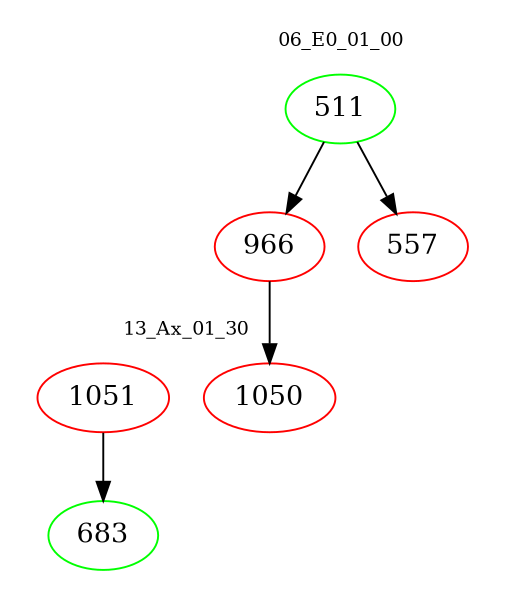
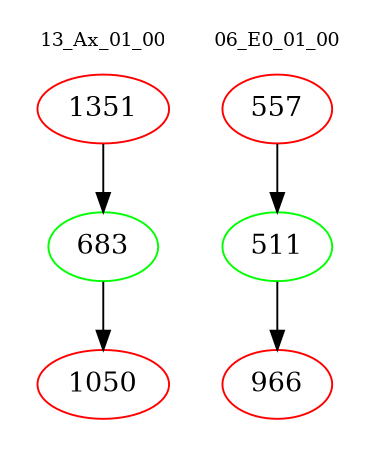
(372, 169) -> (277, 168)
(270, 323) -> (103, 306)
(186, 330) -> (103, 41)
(103, 398) -> (103, 109)
